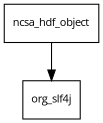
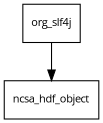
(52, 56) -> (52, 56)
